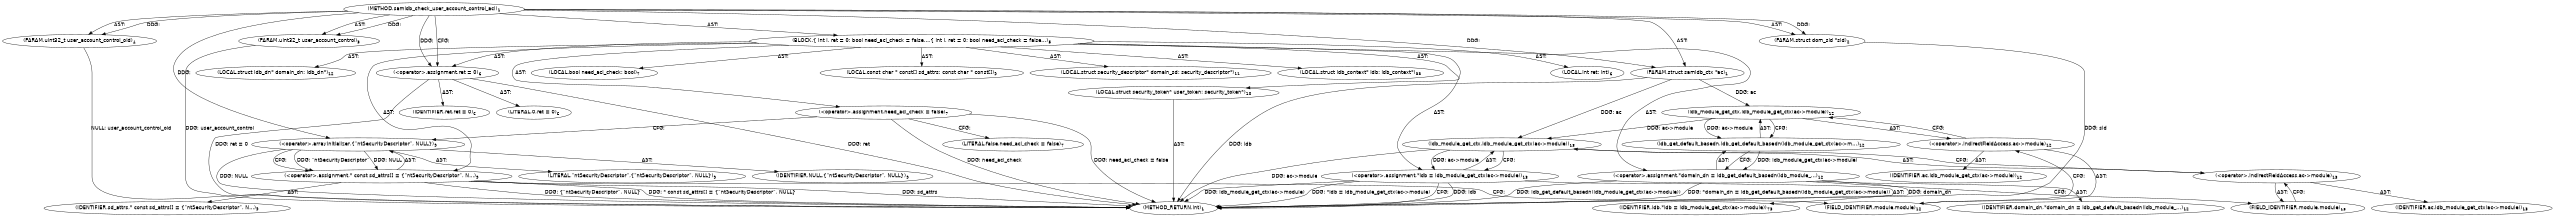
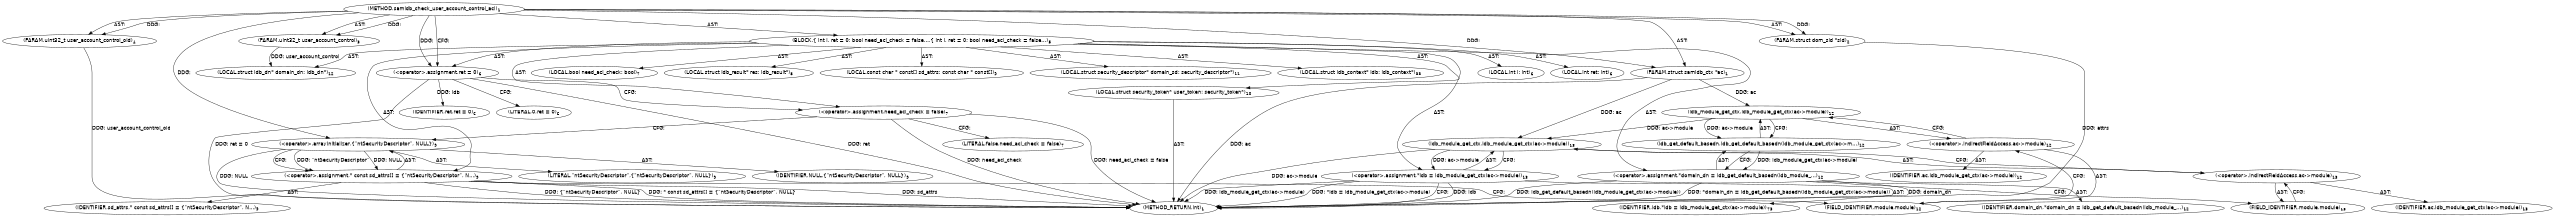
none -> (739, 73)
none -> (1511, 73)
(449, 93) -> (449, 93)
(507, 93) -> (507, 93)
none -> (636, 102)
(131, 129) -> (131, 129)
(2096, 129) -> (2096, 129)
(1241, 144) -> (1241, 144)
(362, 202) -> (272, 53)
